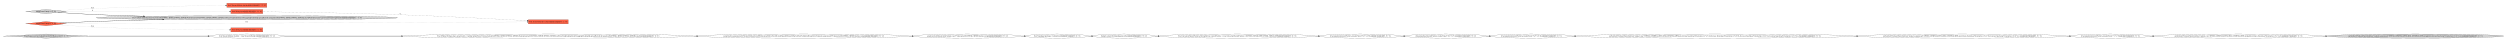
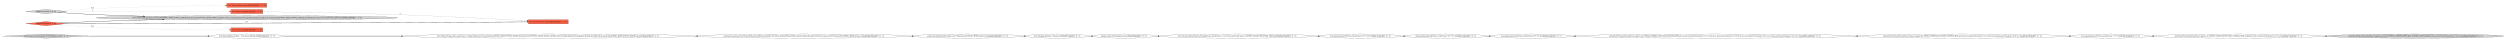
(297, 23) -> (297, 23)
